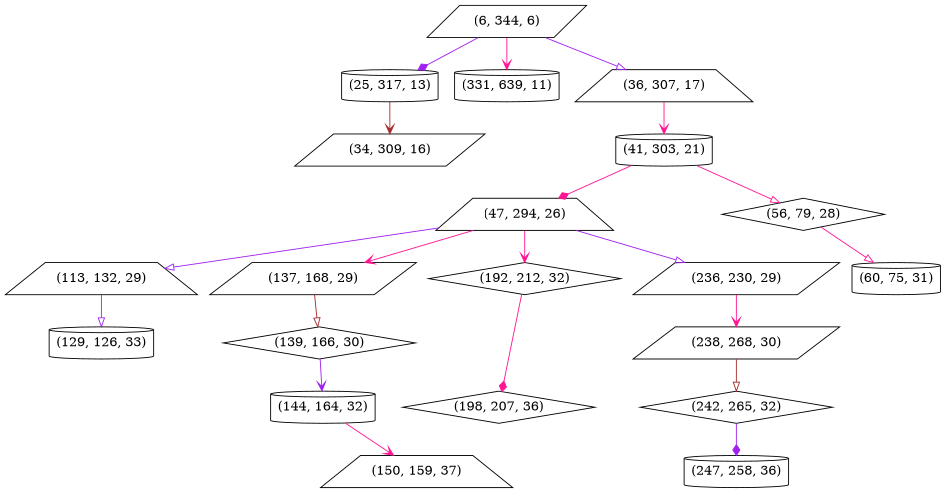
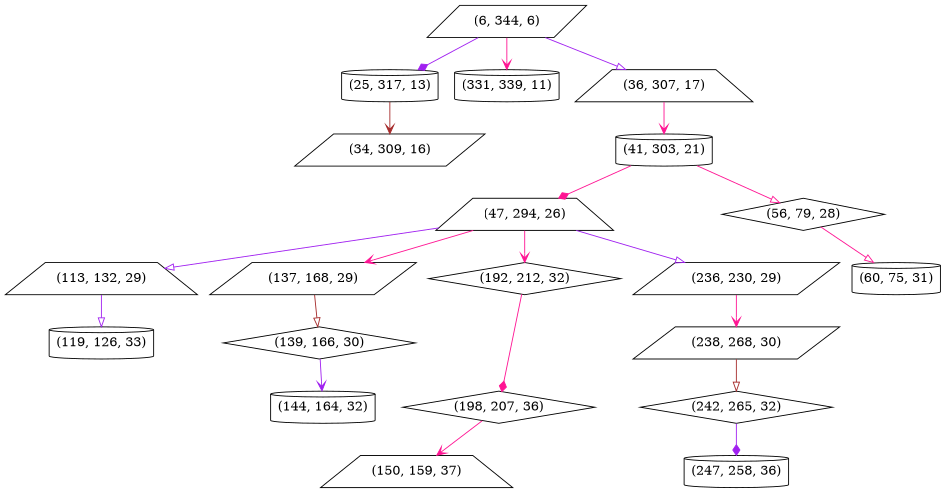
(507, 86) -> (507, 86)
(101, 343) -> (101, 343)
(366, 437) -> (463, 435)
